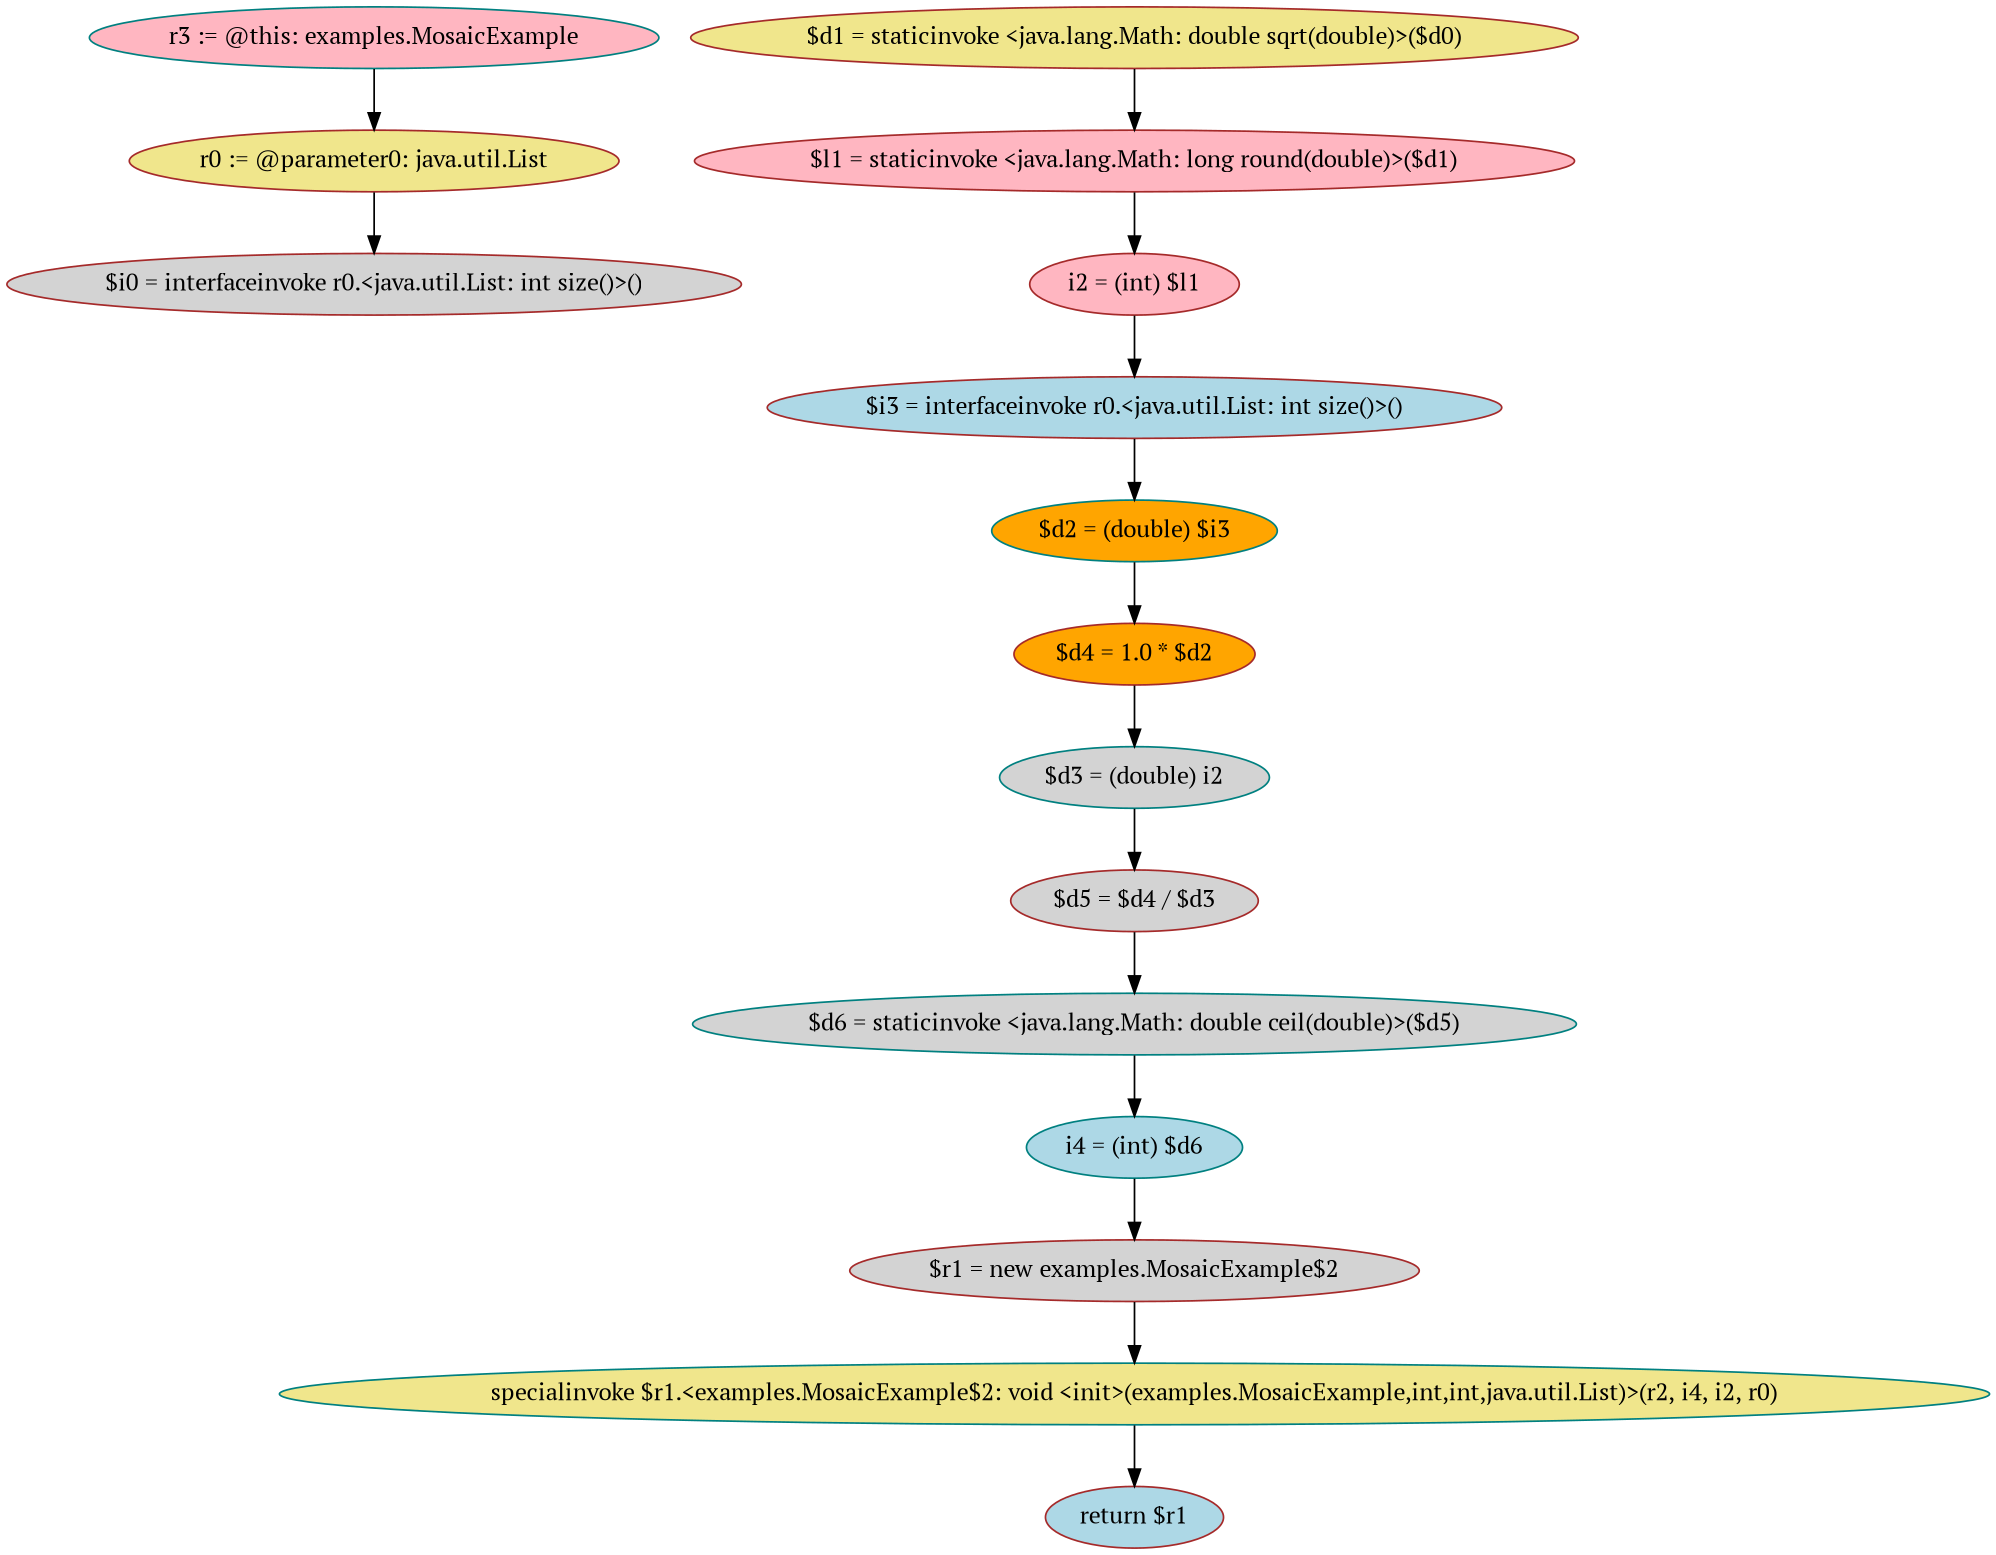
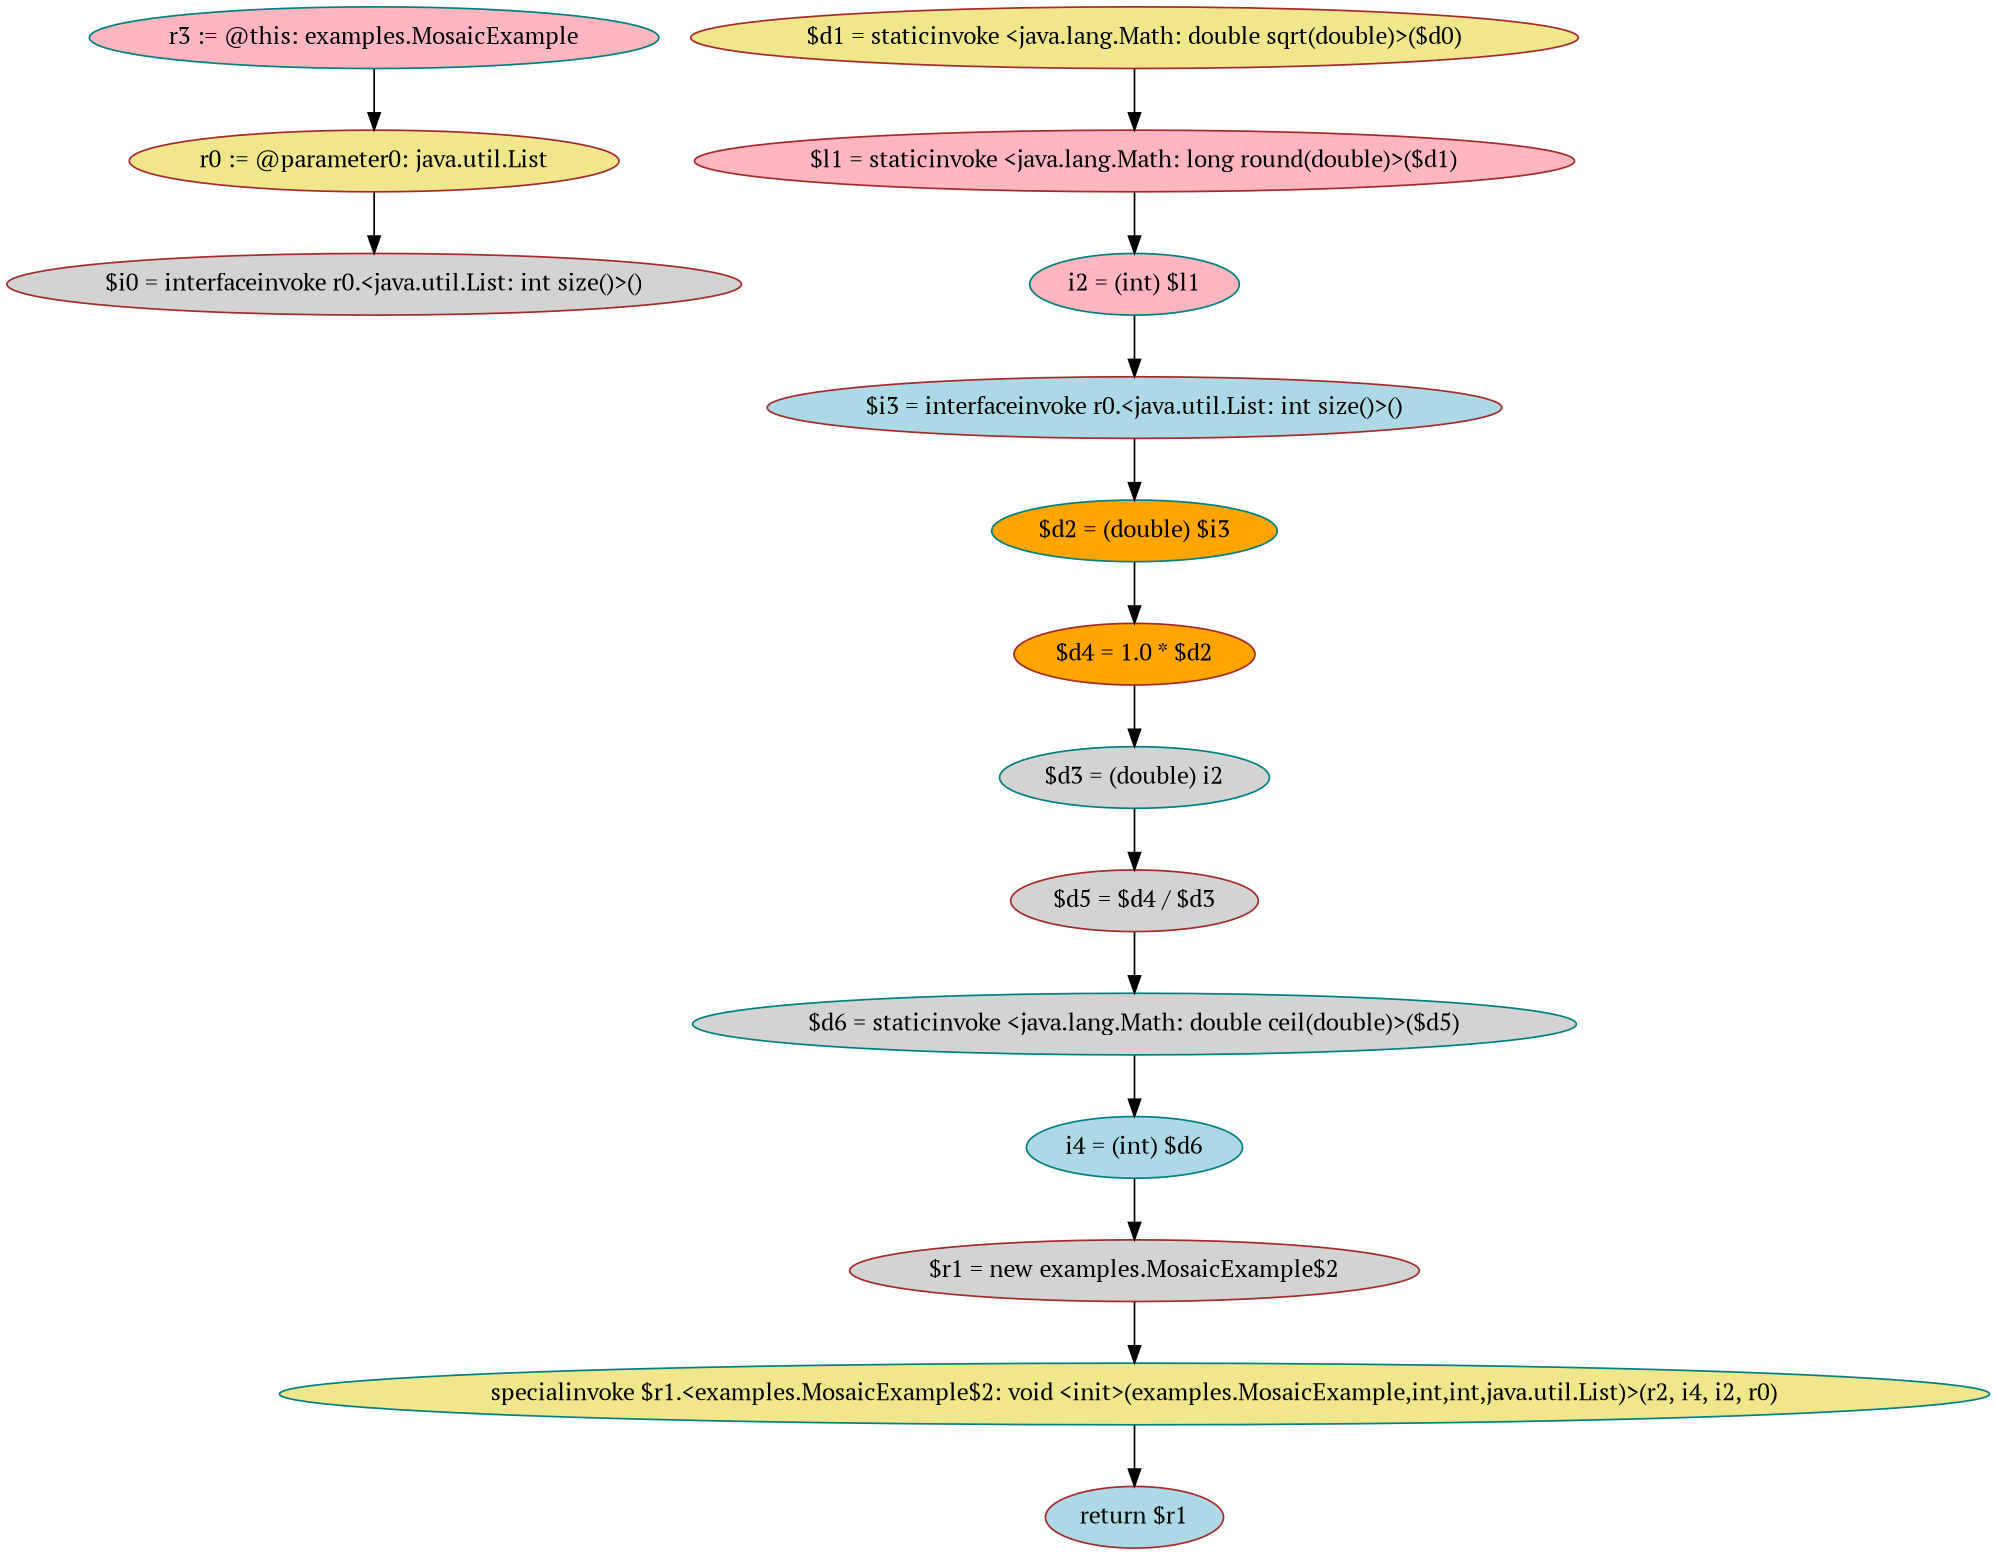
(1134, 284) -> (1134, 284)
